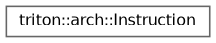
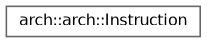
(108, 21) -> (103, 21)
